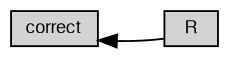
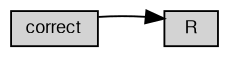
(141, 41) -> (122, 16)
